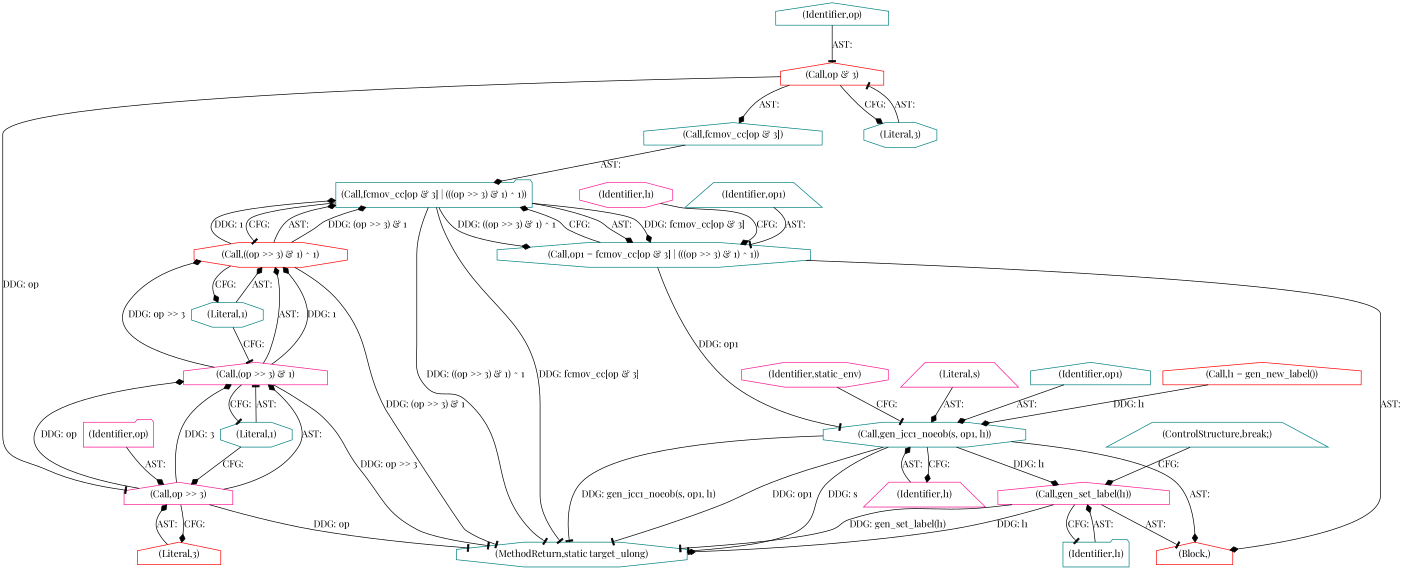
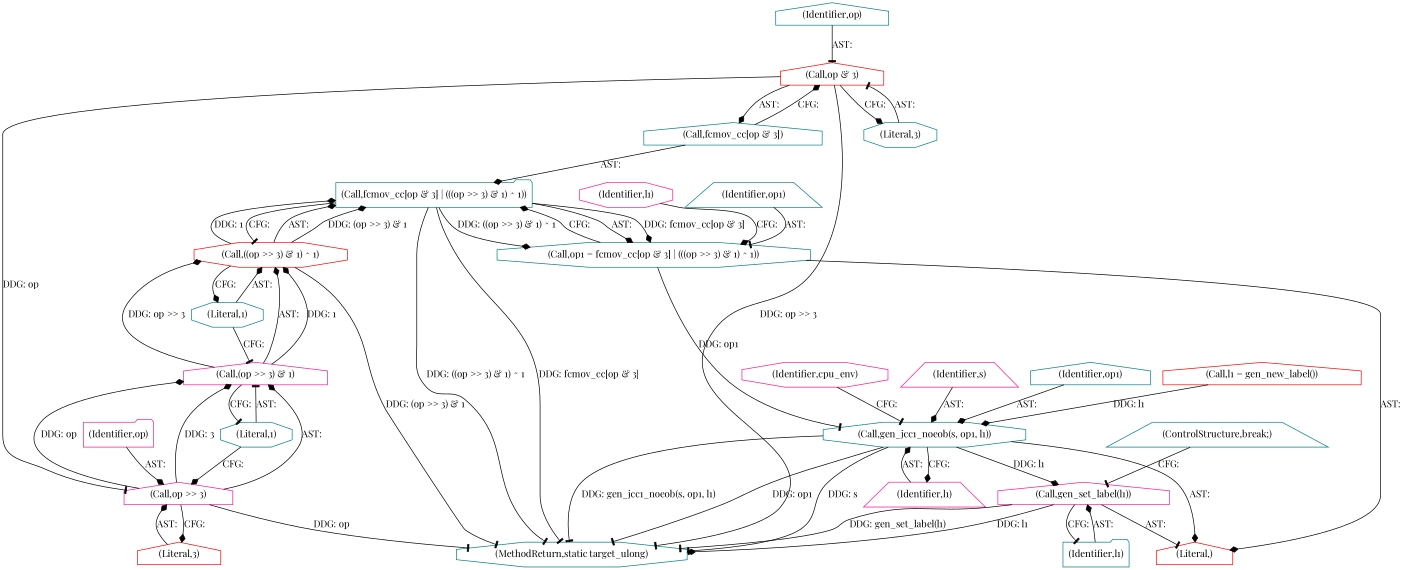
none -> (785, 109)
(815, 375) -> (815, 375)
(960, 375) -> (960, 375)
(1154, 463) -> (1154, 463)
(370, 482) -> (707, 345)
(1195, 555) -> (1195, 555)
